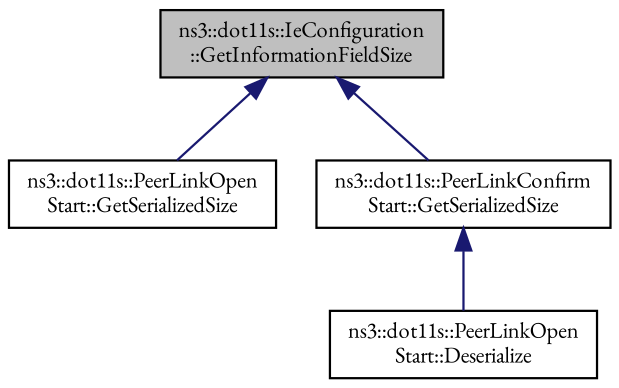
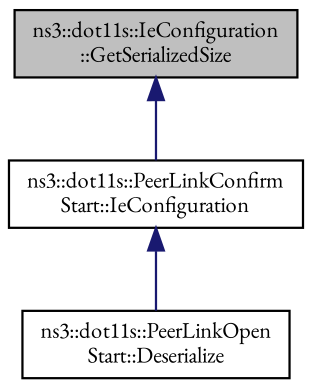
(302, 44) -> (156, 44)
(143, 194) -> none
(463, 194) -> (156, 194)
